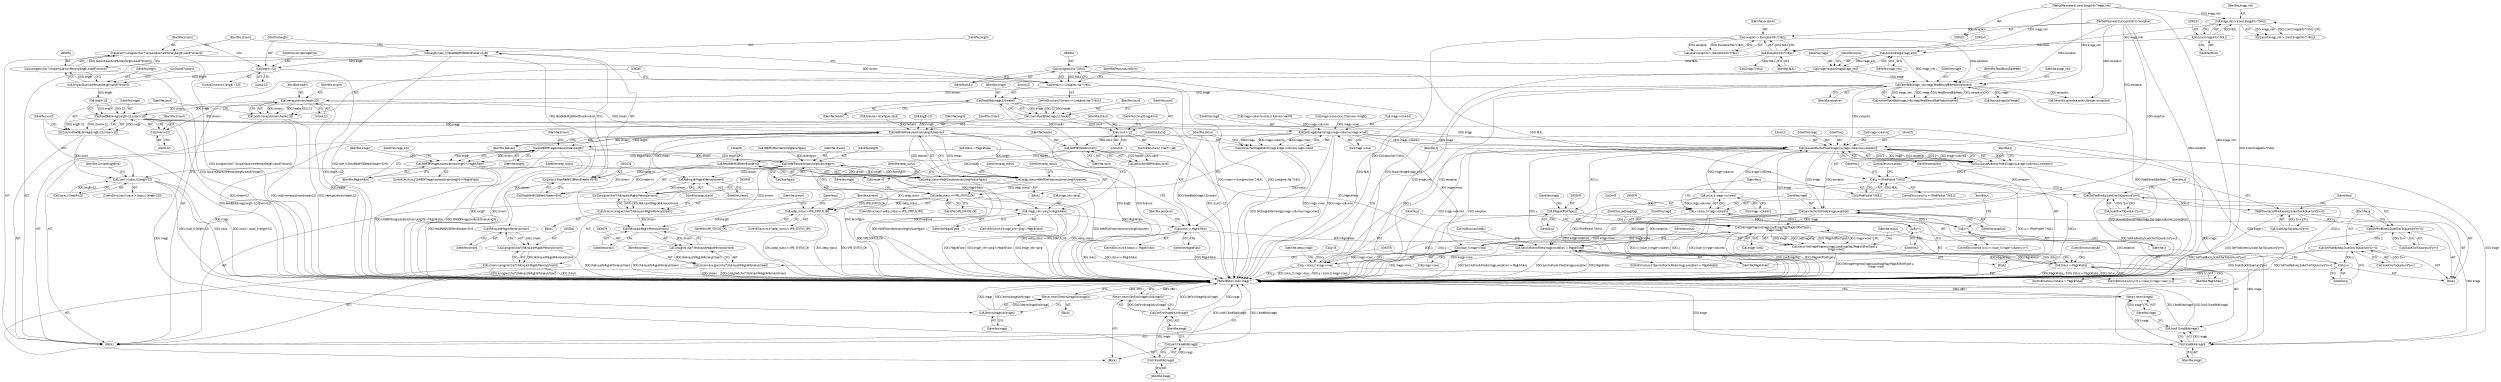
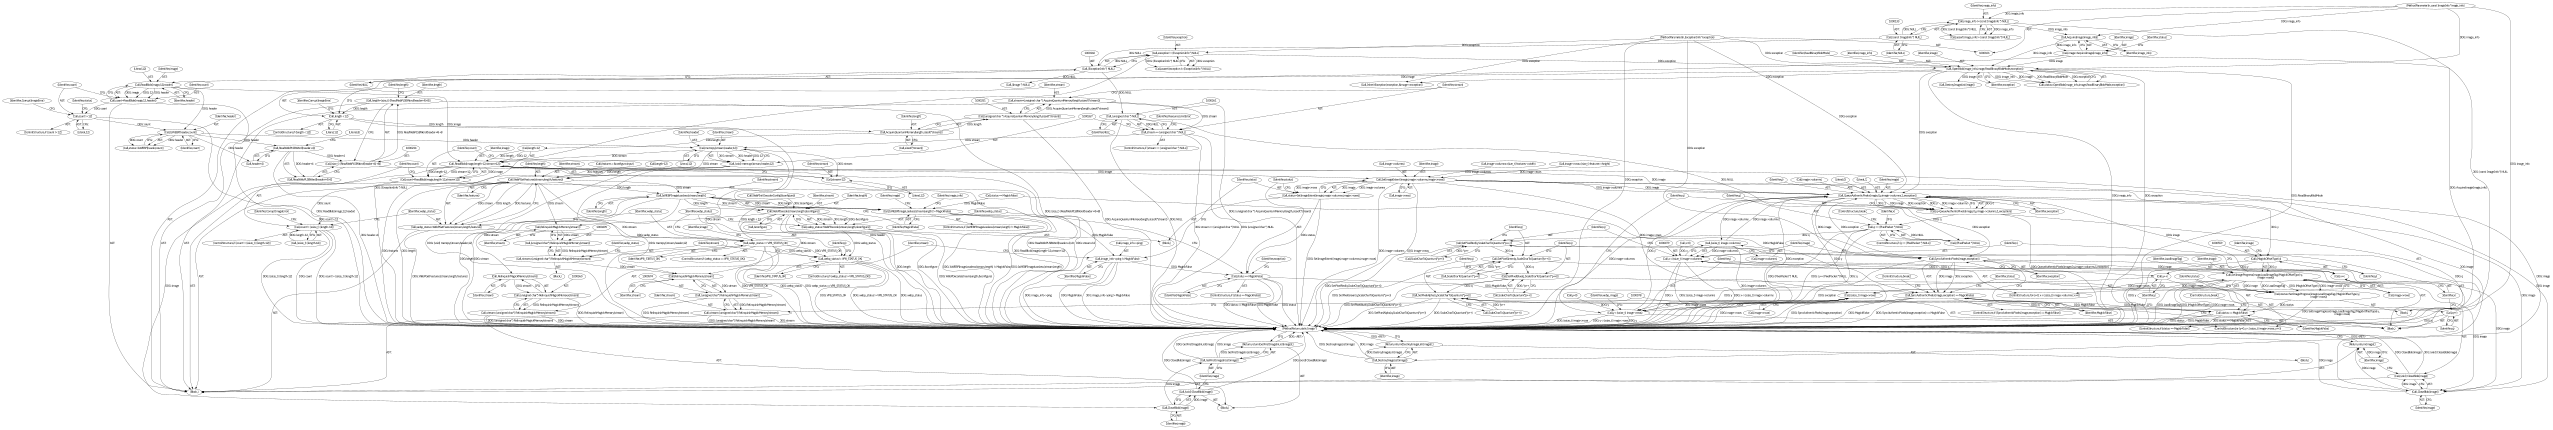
none -> (912, 139)
none -> (434, 141)
(2290, 212) -> (1521, 259)
(1011, 229) -> none
